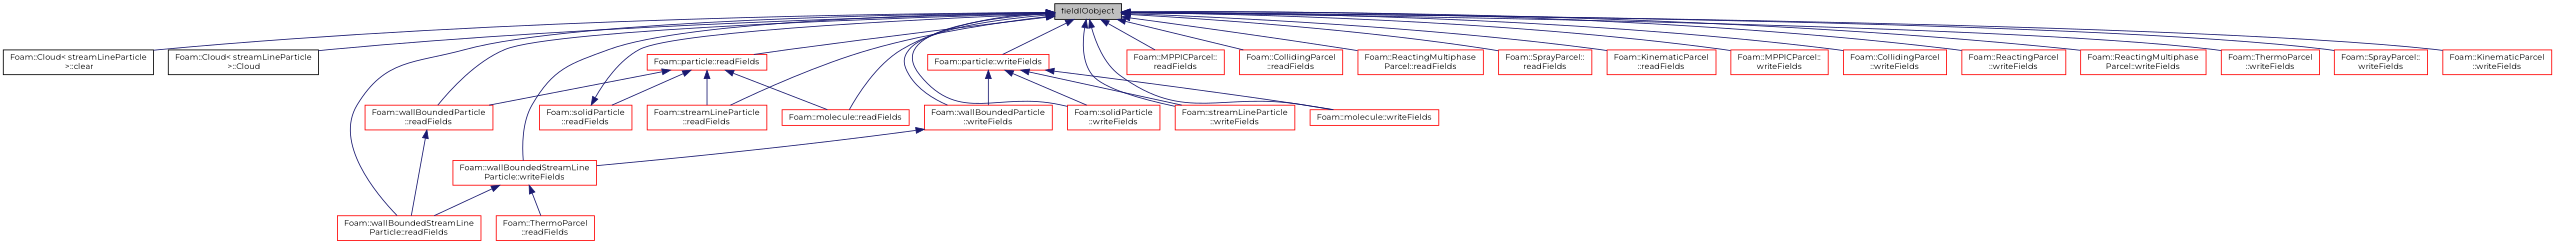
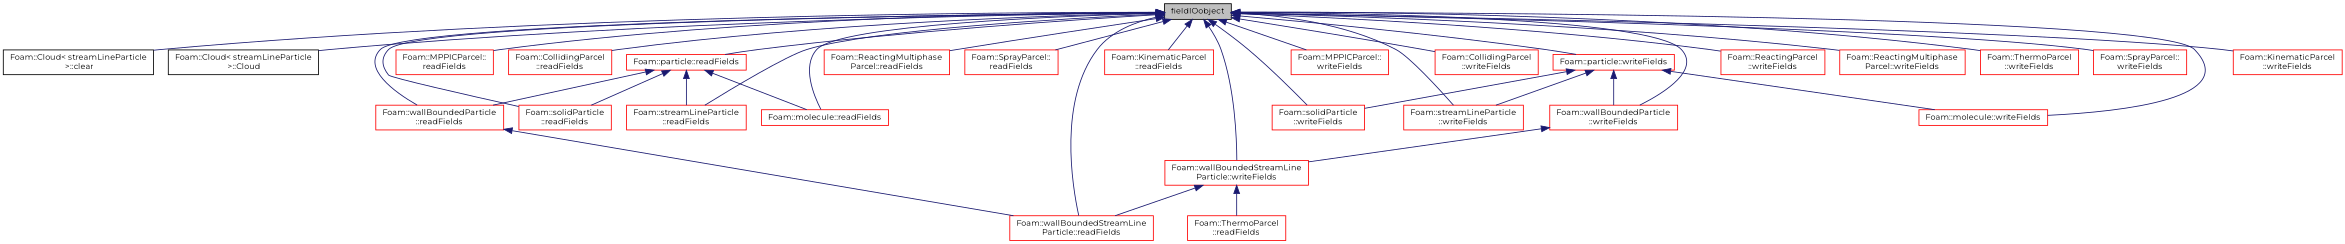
(801, 28) -> (690, 22)
